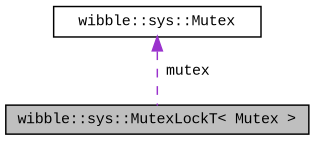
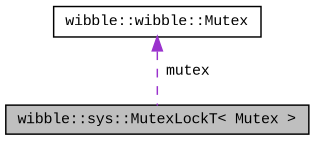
(157, 22) -> (157, 22)
